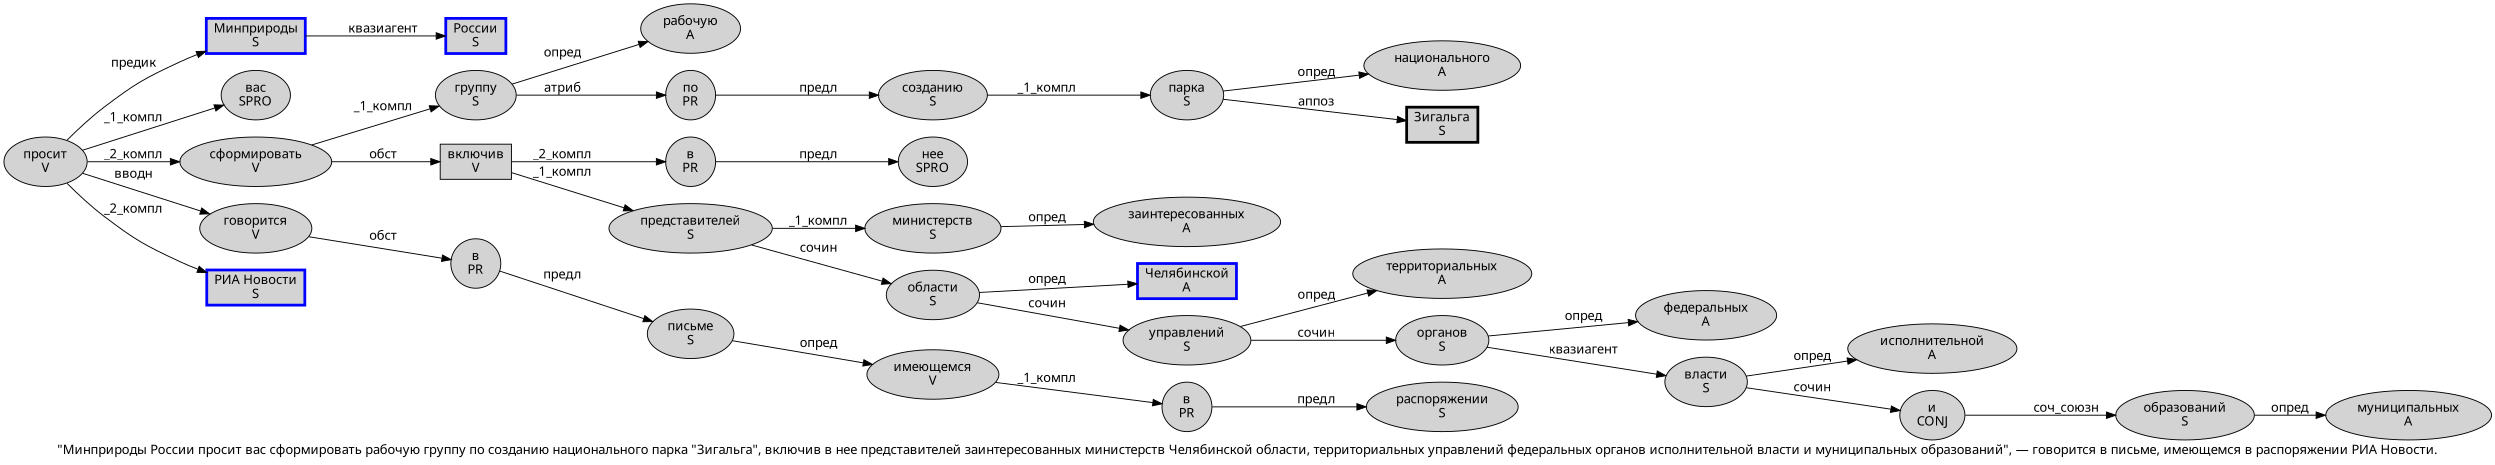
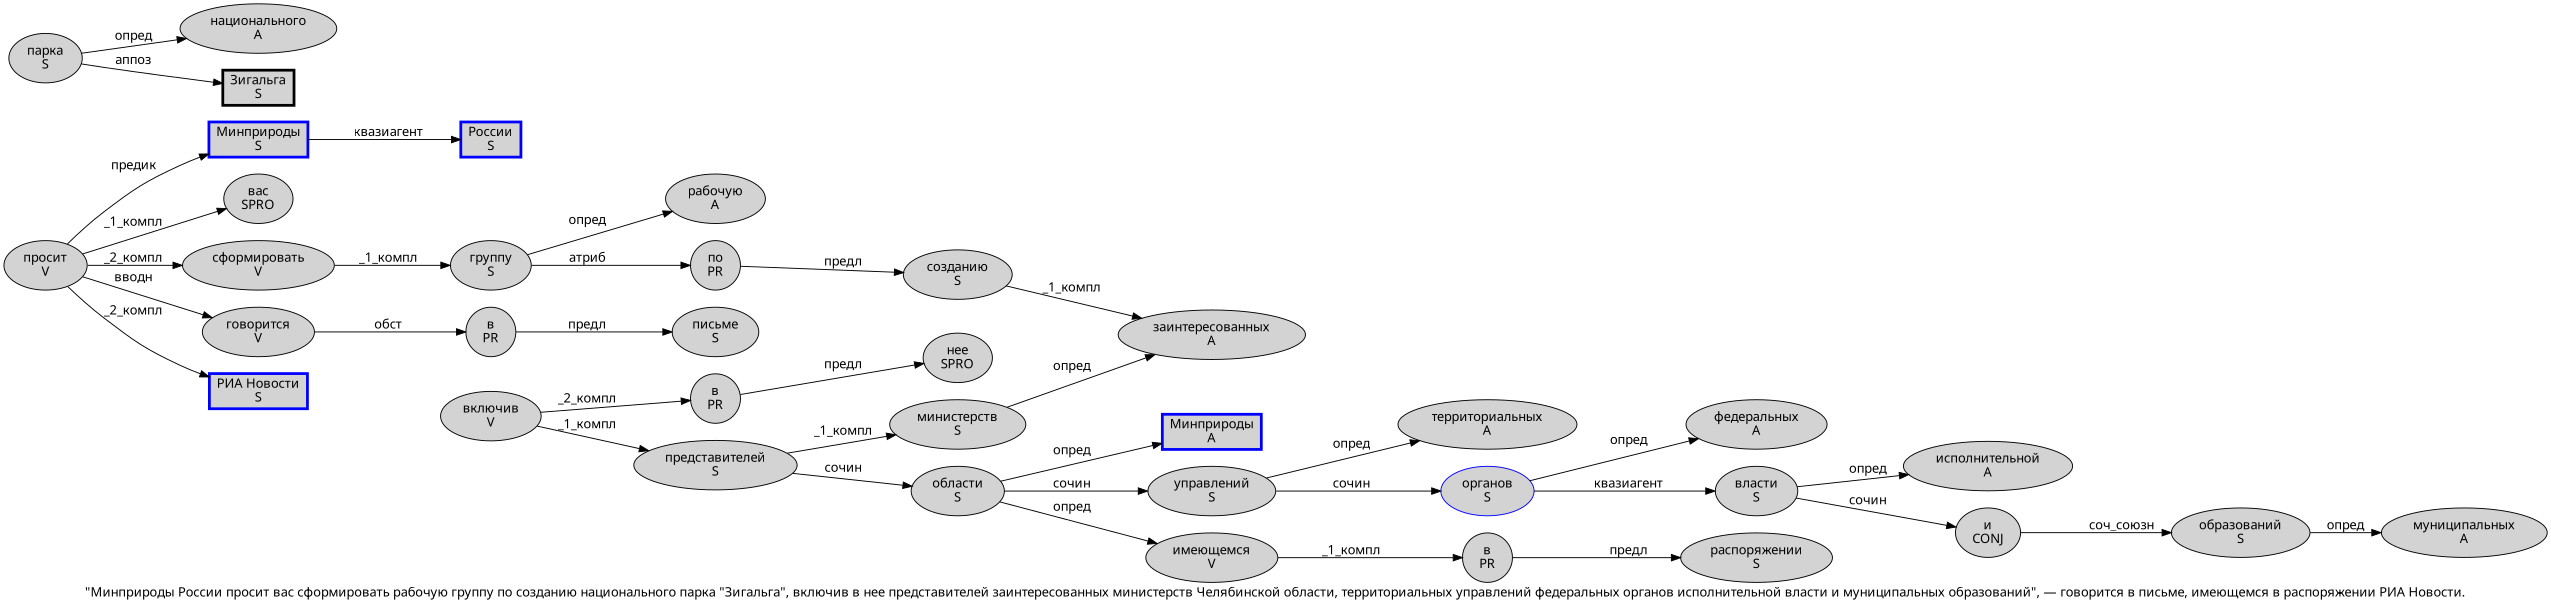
(1064, 95) -> (1069, 301)
(381, 162) -> none
(476, 162) -> (491, 416)
(1187, 281) -> (1212, 432)
(1442, 340) -> (1487, 491)
(798, 352) -> (1074, 521)
